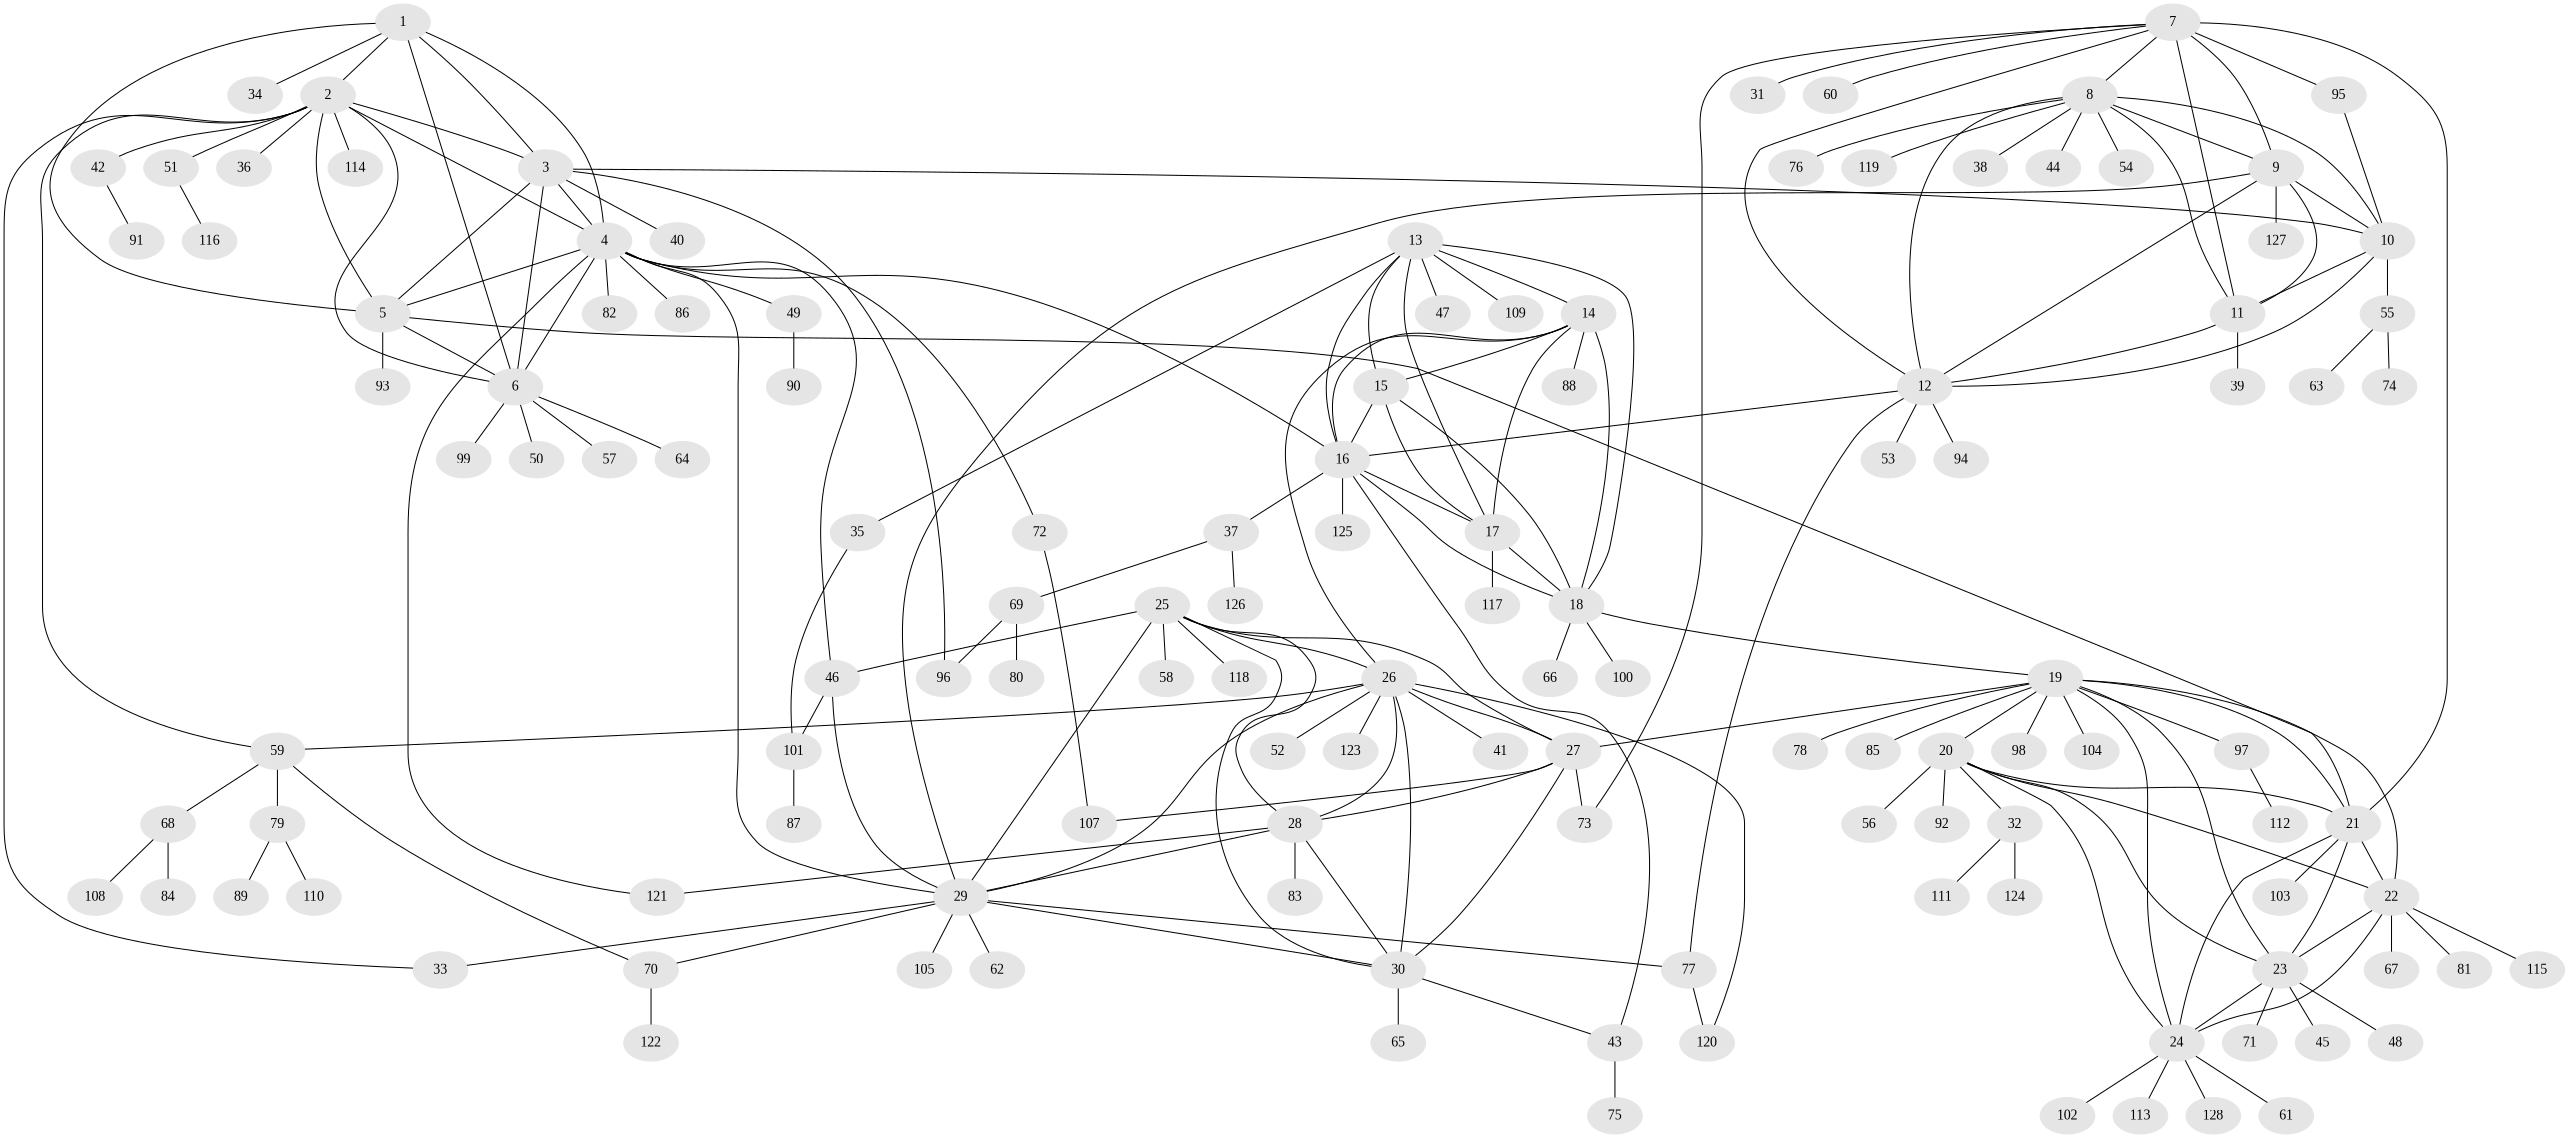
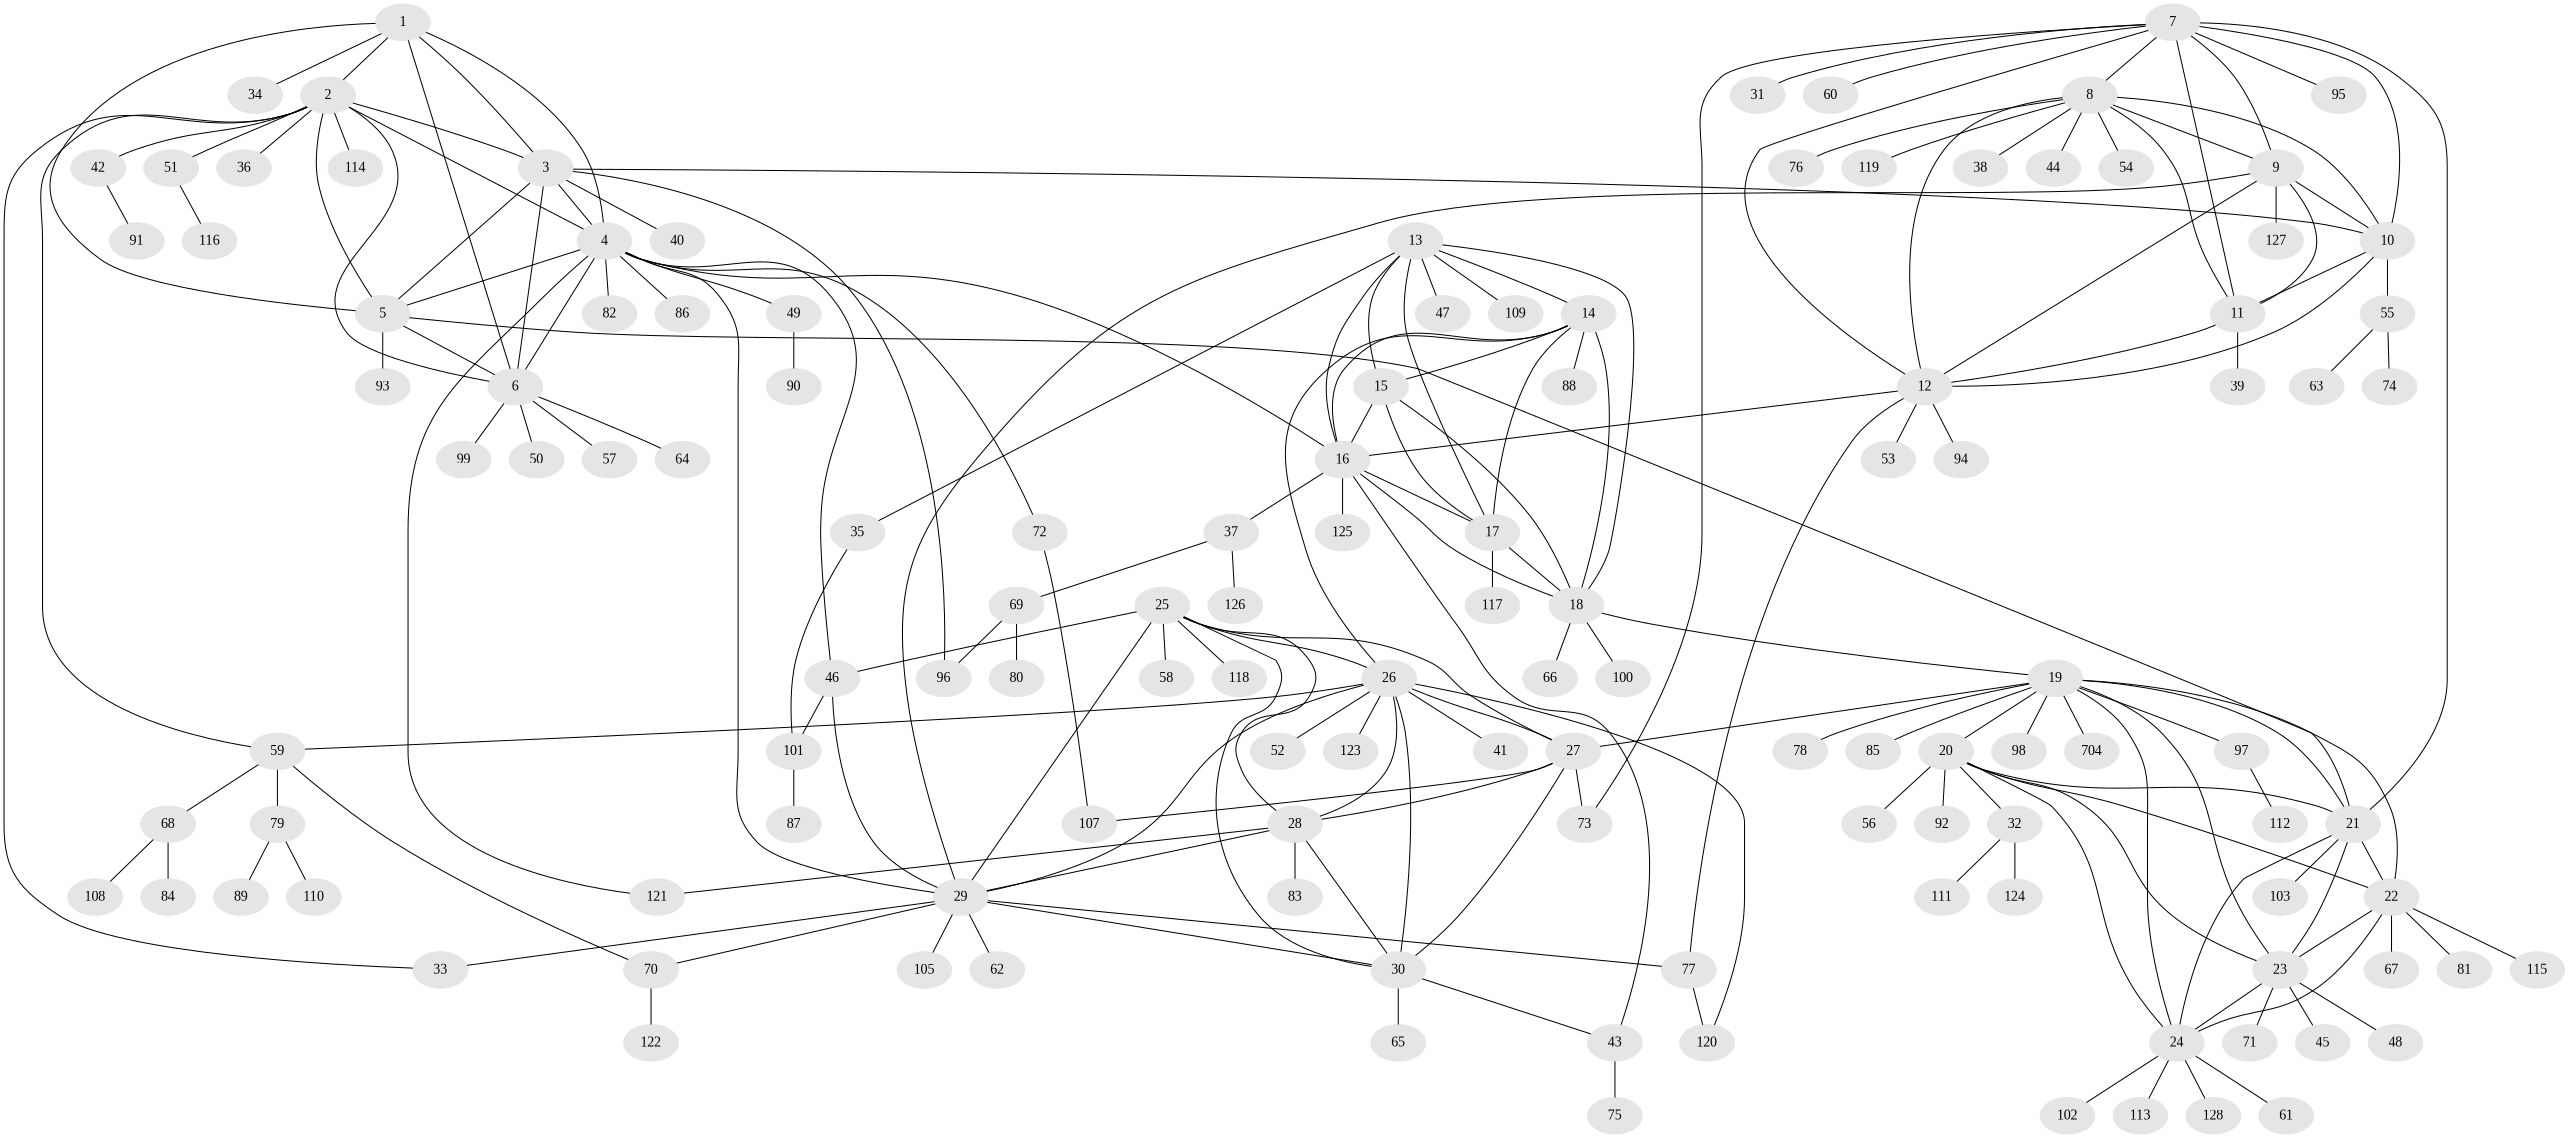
(2363, 168) -> (2362, 67)
(2092, 751) -> (2092, 751)
